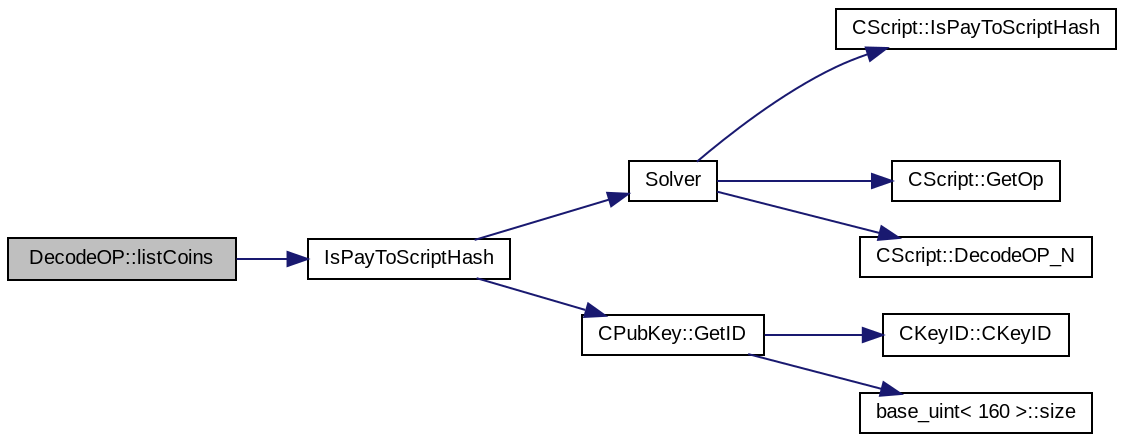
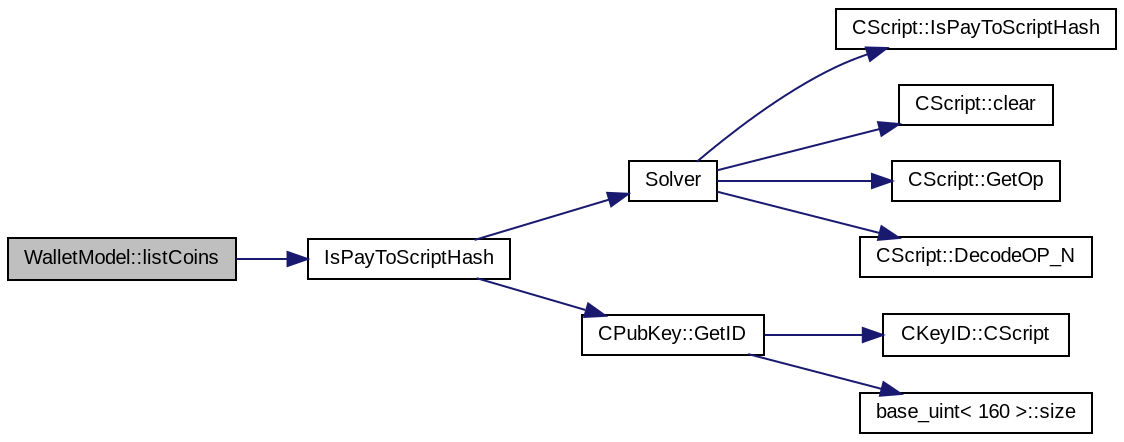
none -> (976, 105)
(122, 259) -> (122, 259)
(976, 335) -> (976, 335)
